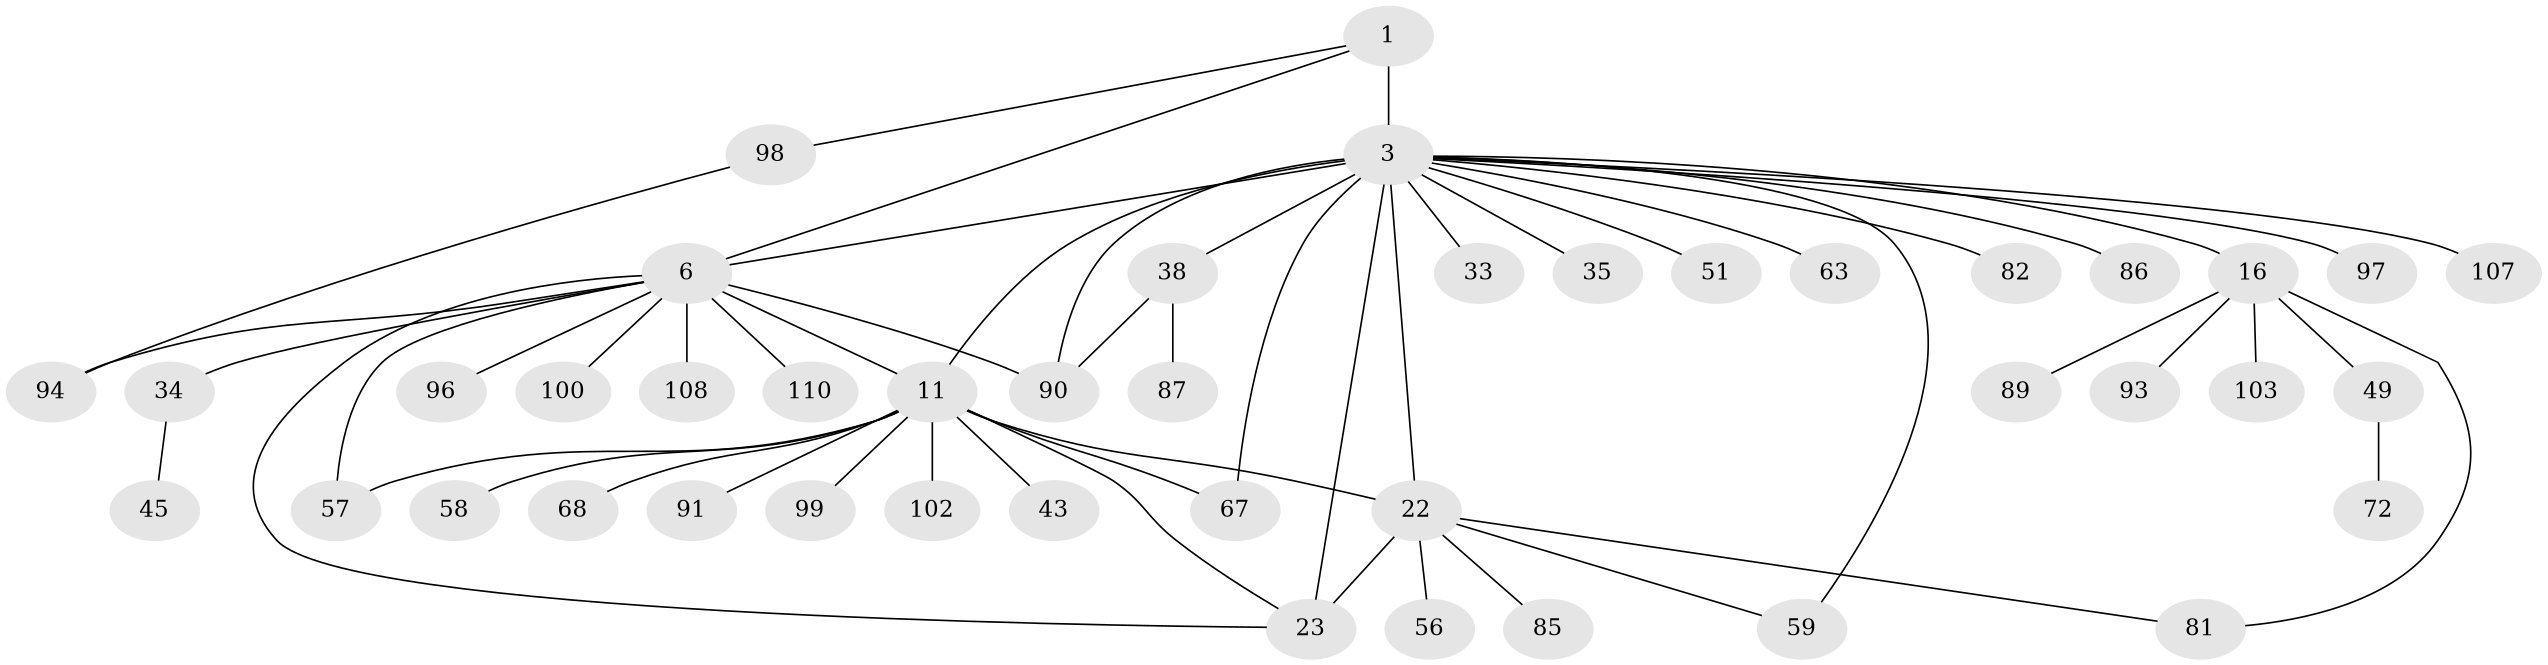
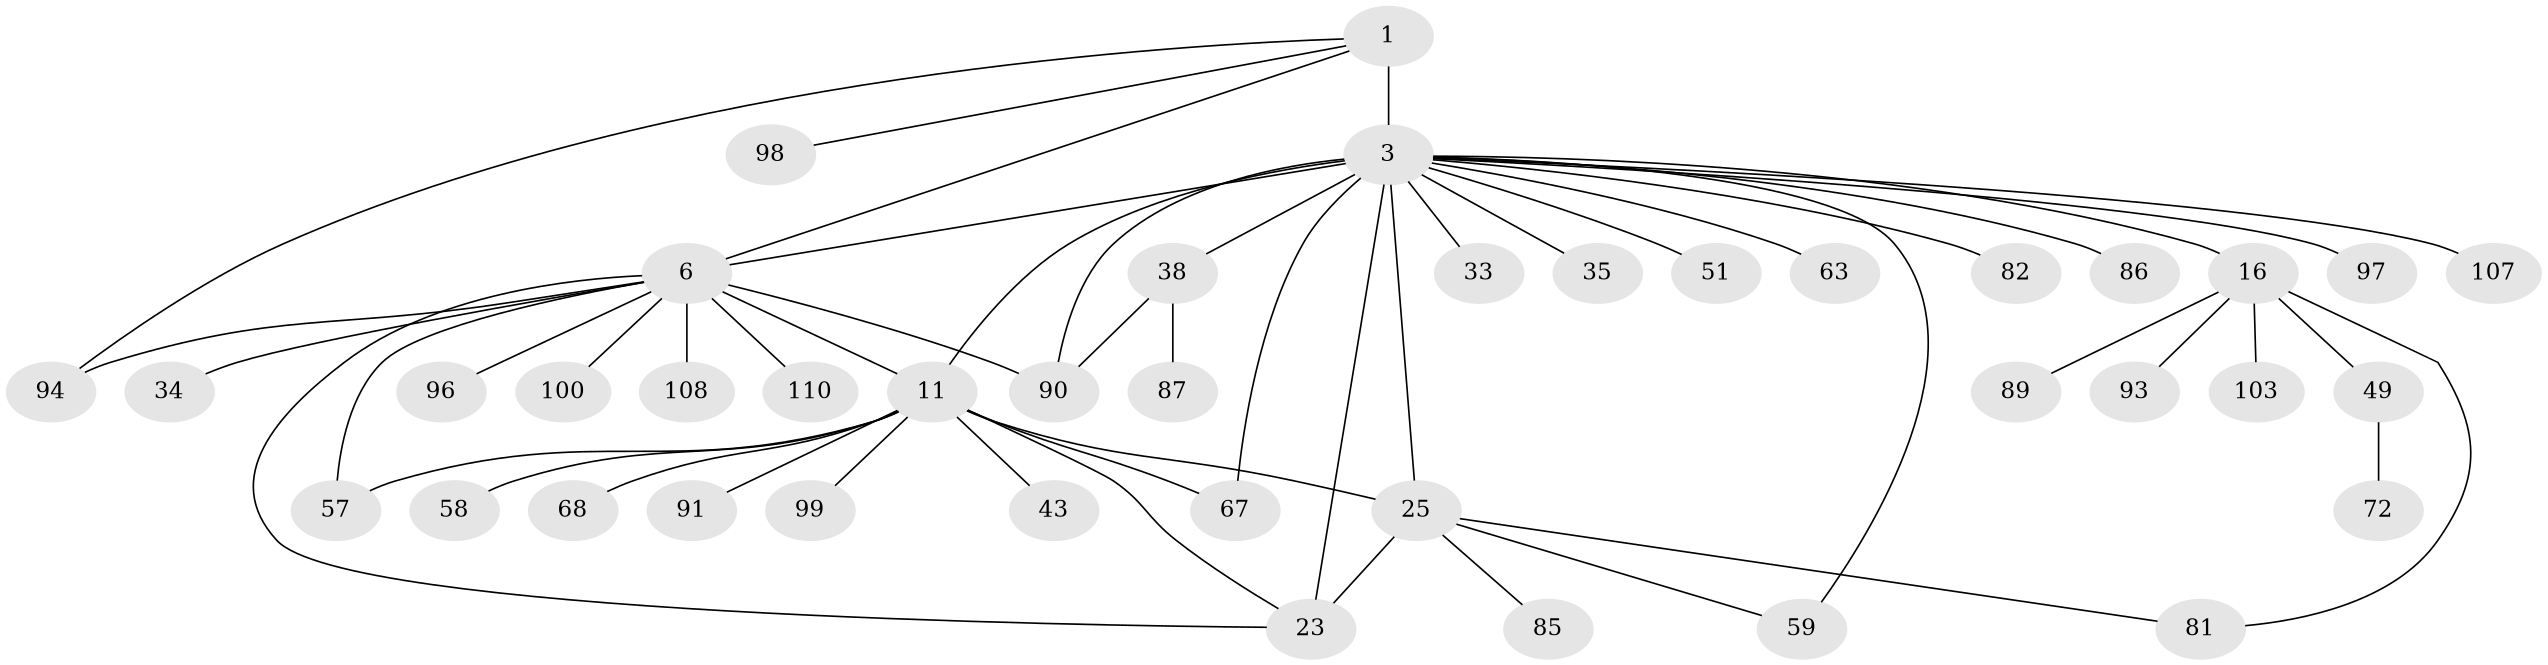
(405, 261) -> (687, 119)
(155, 511) -> none
(932, 511) -> none
(1417, 511) -> (1417, 511)
(1430, 629) -> none
